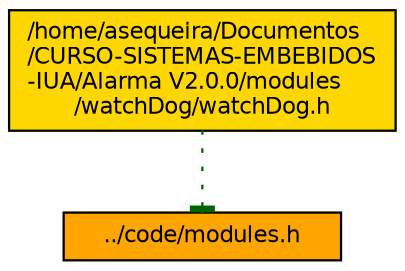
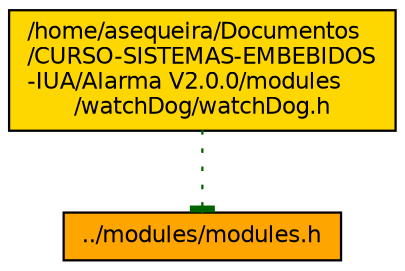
(202, 236) -> (202, 236)
